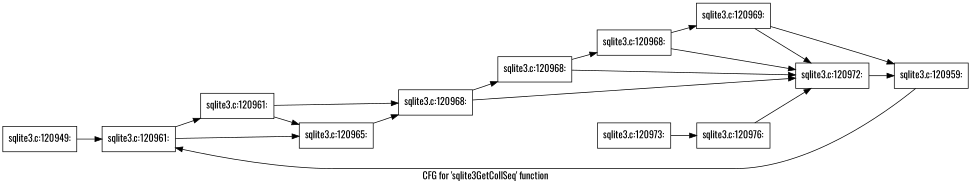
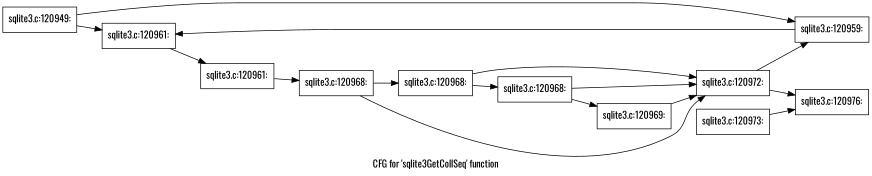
(829, 44) -> (433, 3)
(780, 107) -> (779, 92)
(336, 136) -> none
